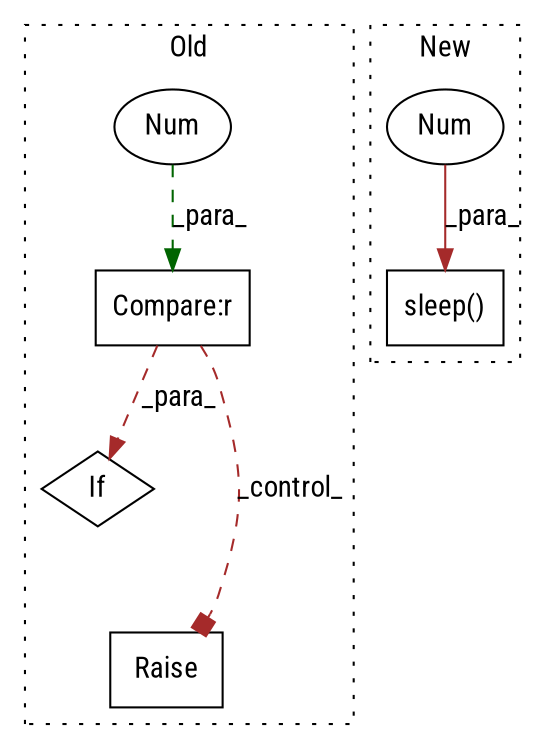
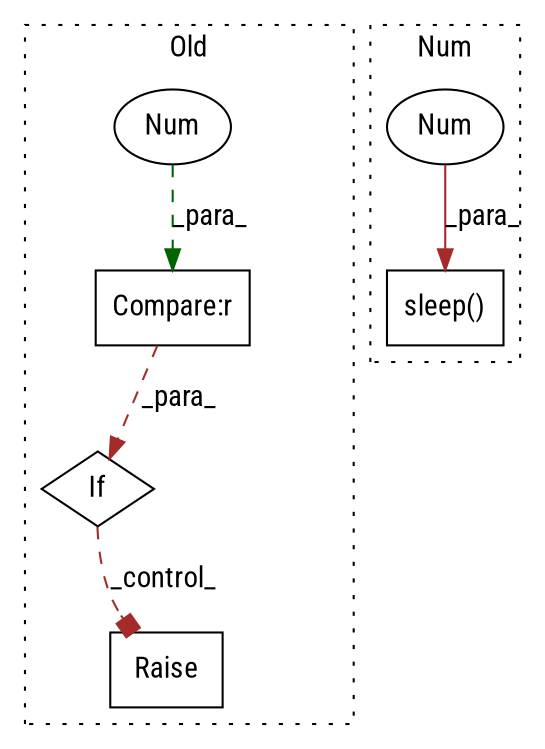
(445, 49) -> (445, 49)
(238, 479) -> (103, 573)
